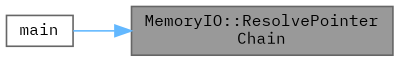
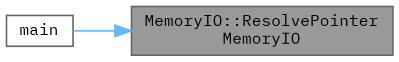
(262, 31) -> (262, 31)
